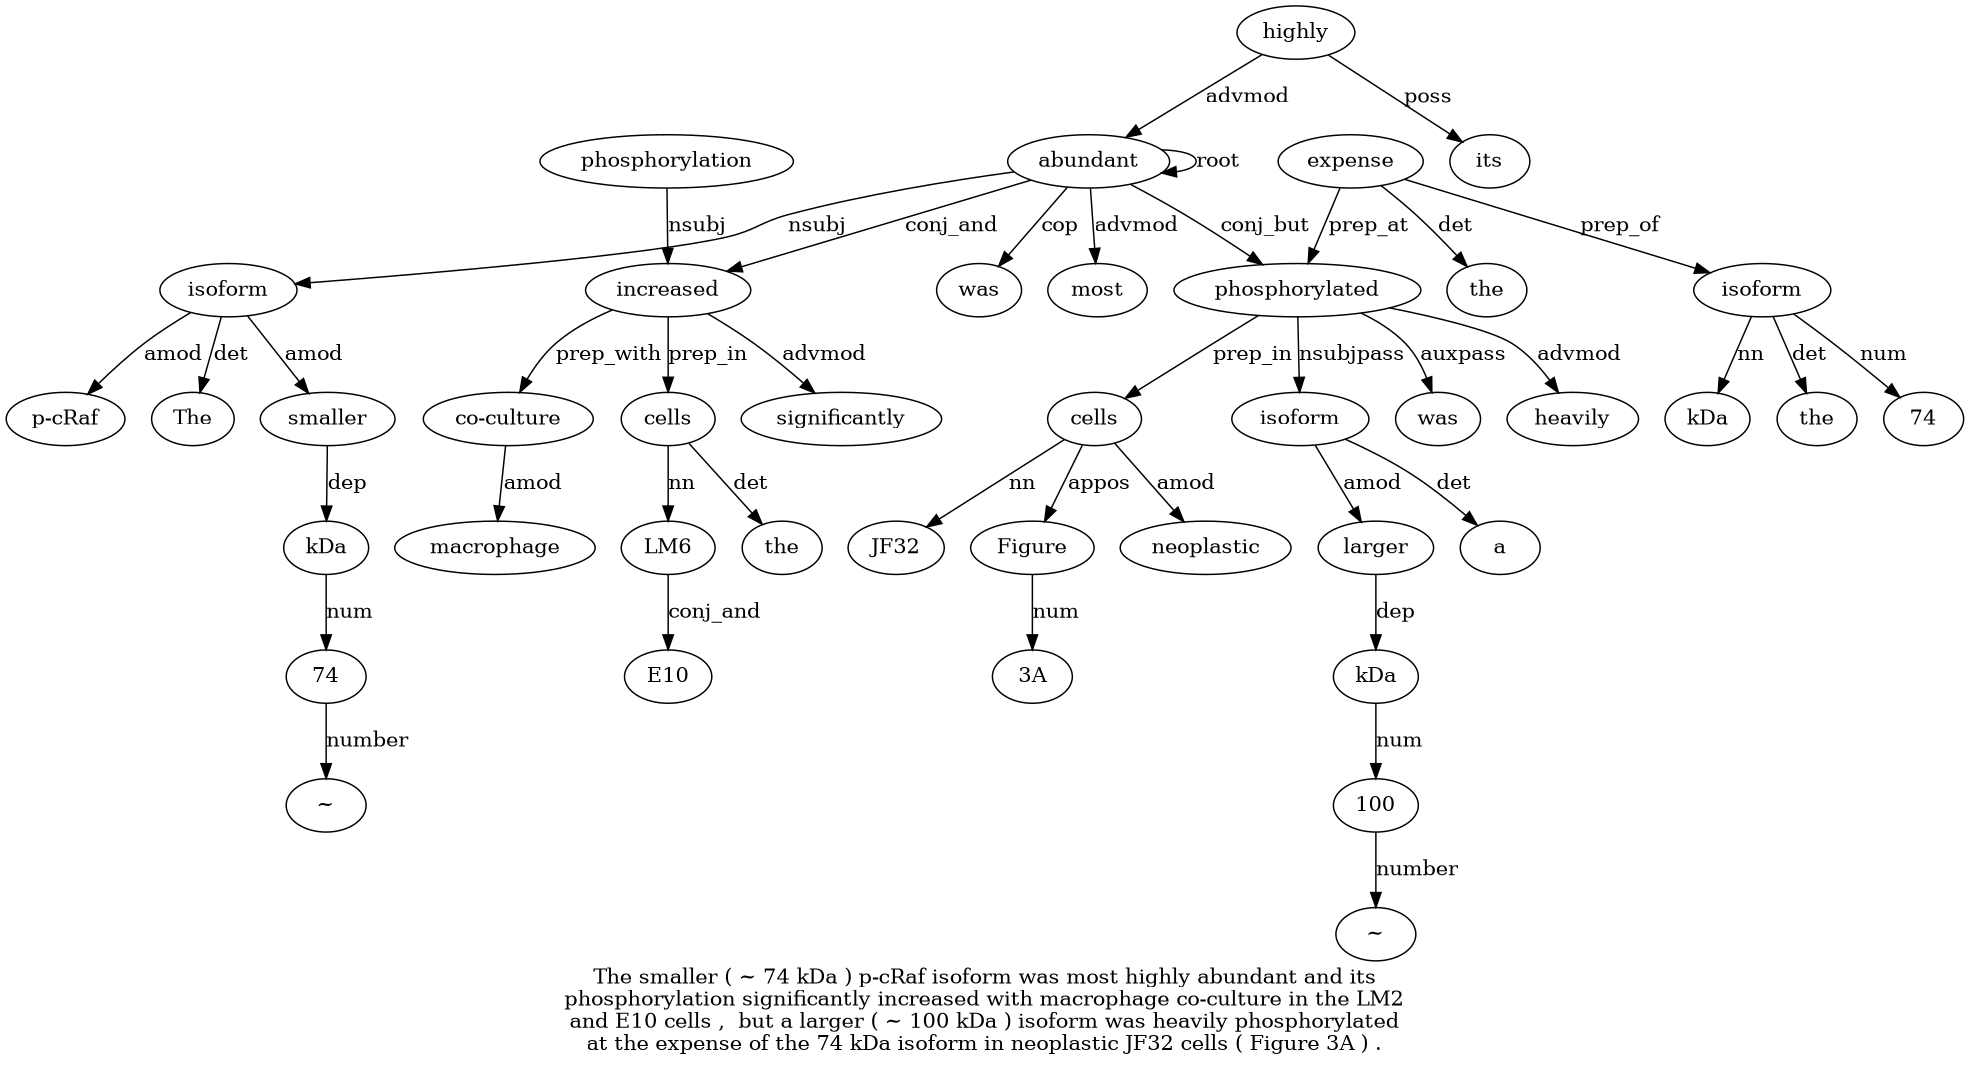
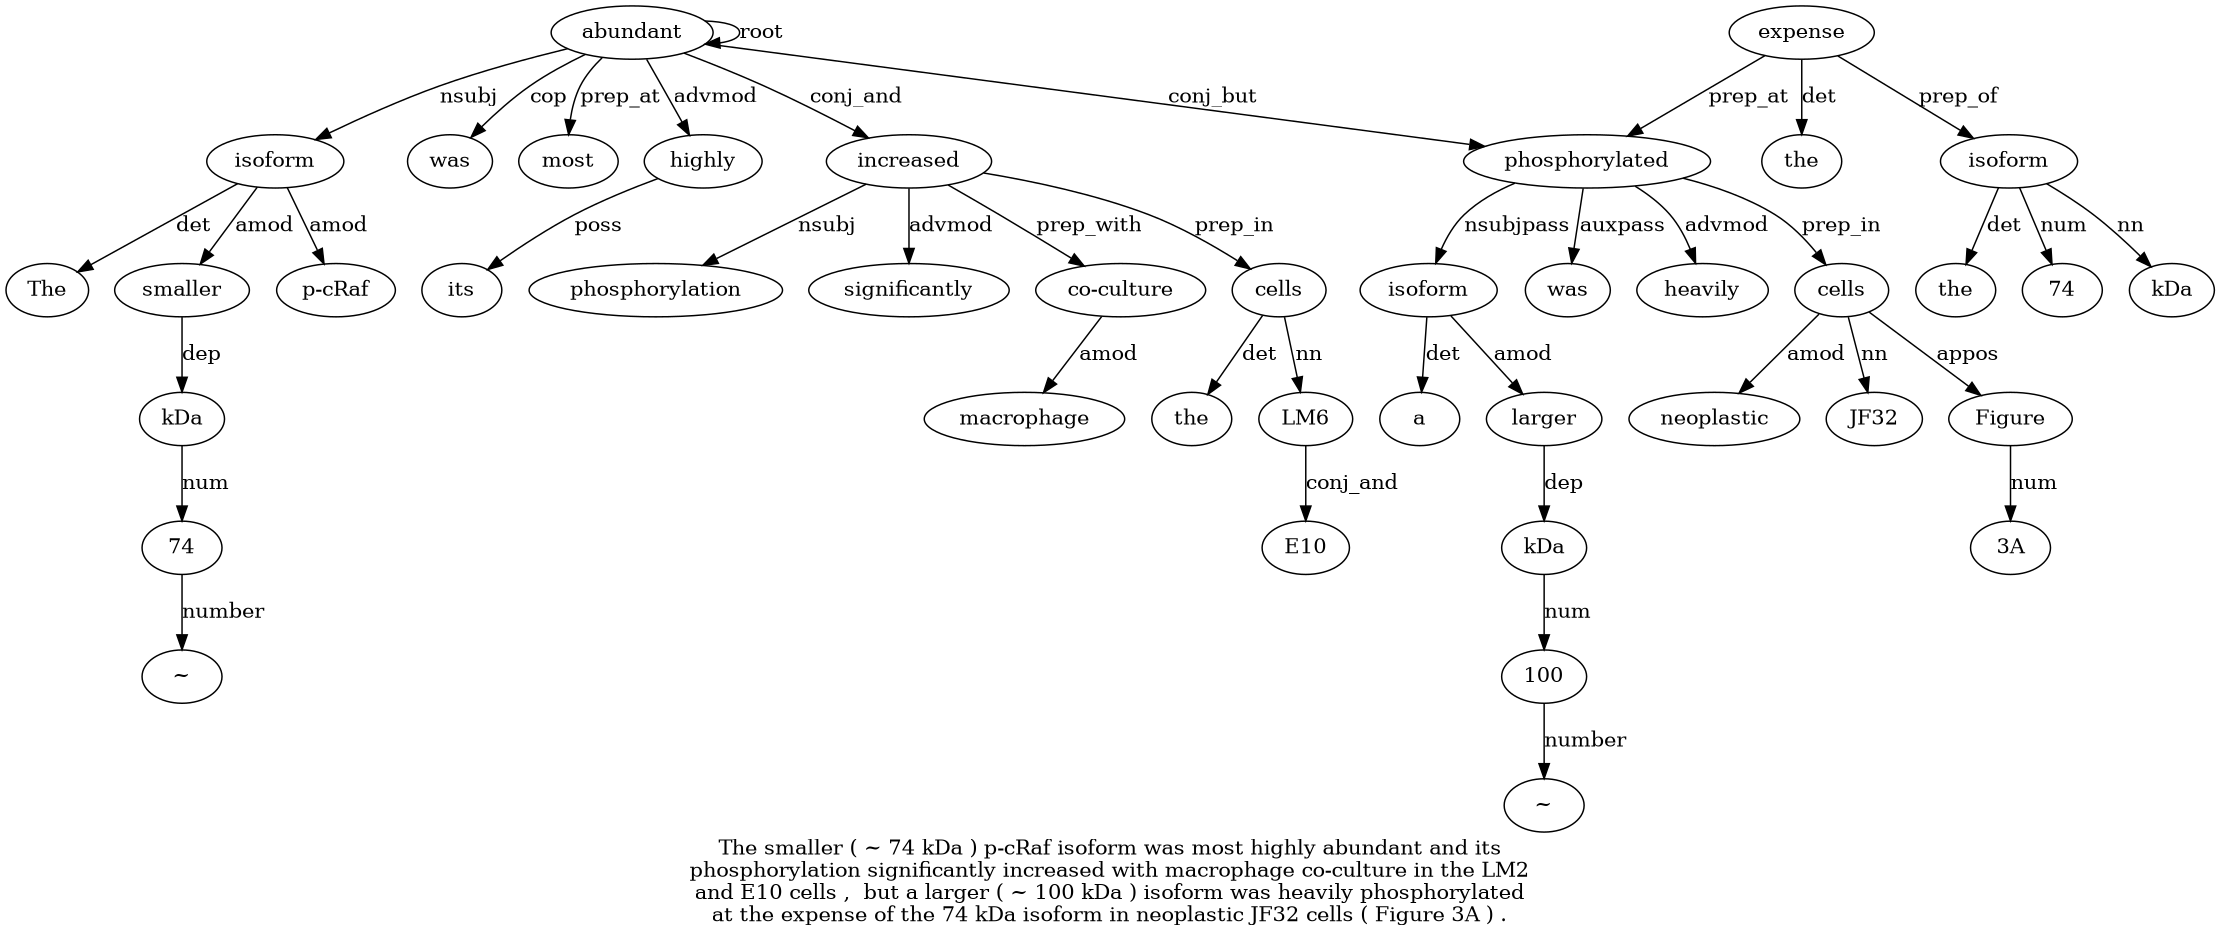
(1200, 92) -> (664, 91)
(667, 218) -> (791, 221)
(1137, 226) -> (621, 97)
